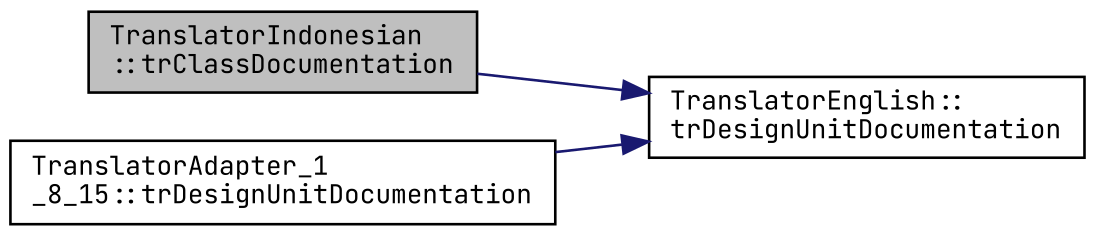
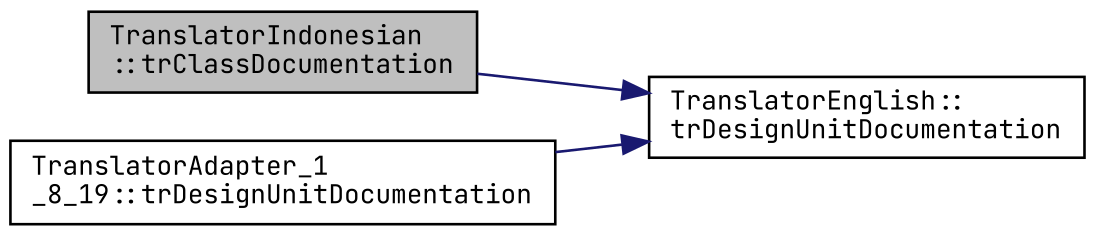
(283, 182) -> (283, 182)
